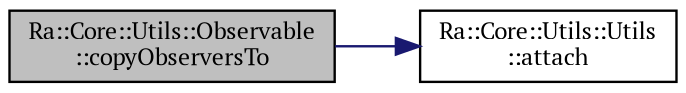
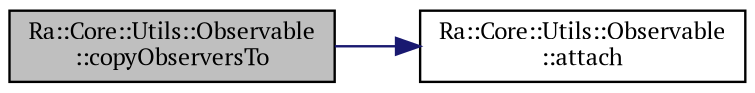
(548, 46) -> (583, 46)
